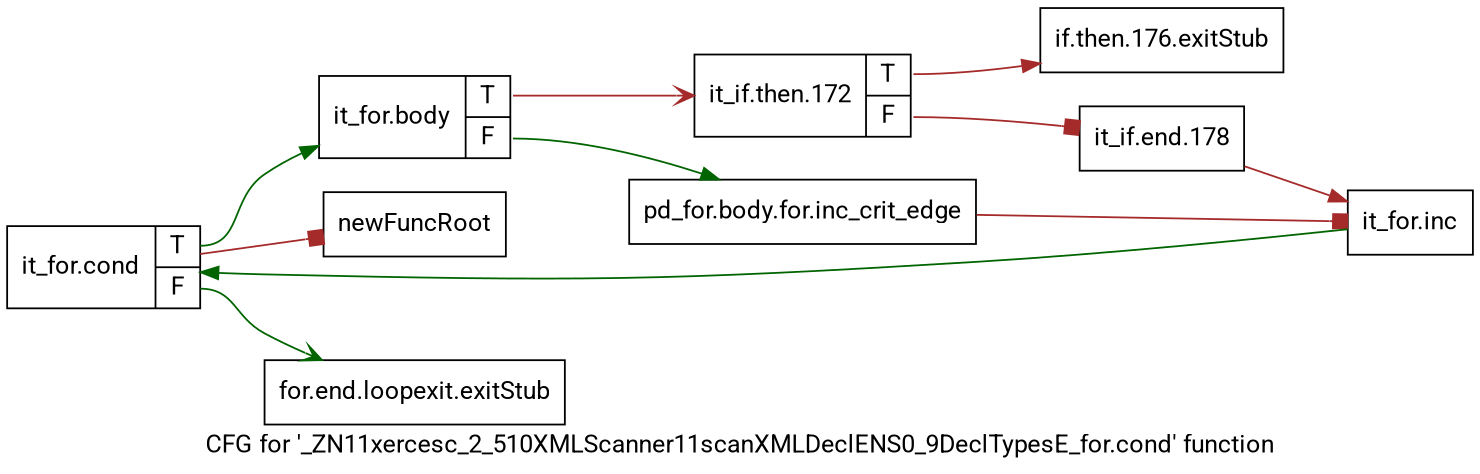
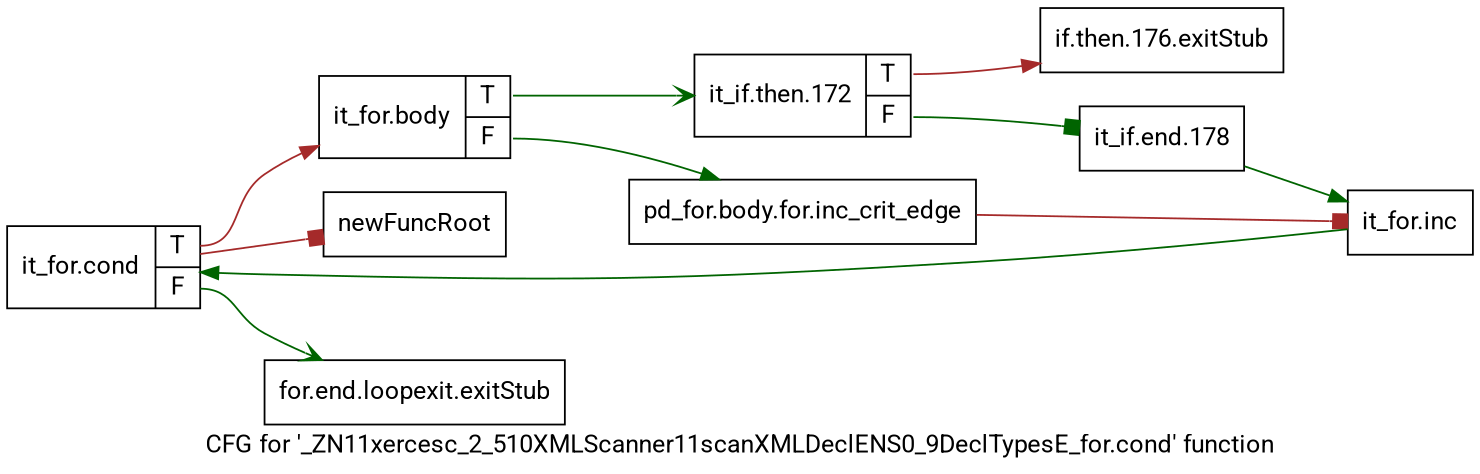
(594, 96) -> (594, 96)
(987, 120) -> (987, 120)
(1287, 181) -> (1287, 181)
(245, 196) -> (245, 196)
